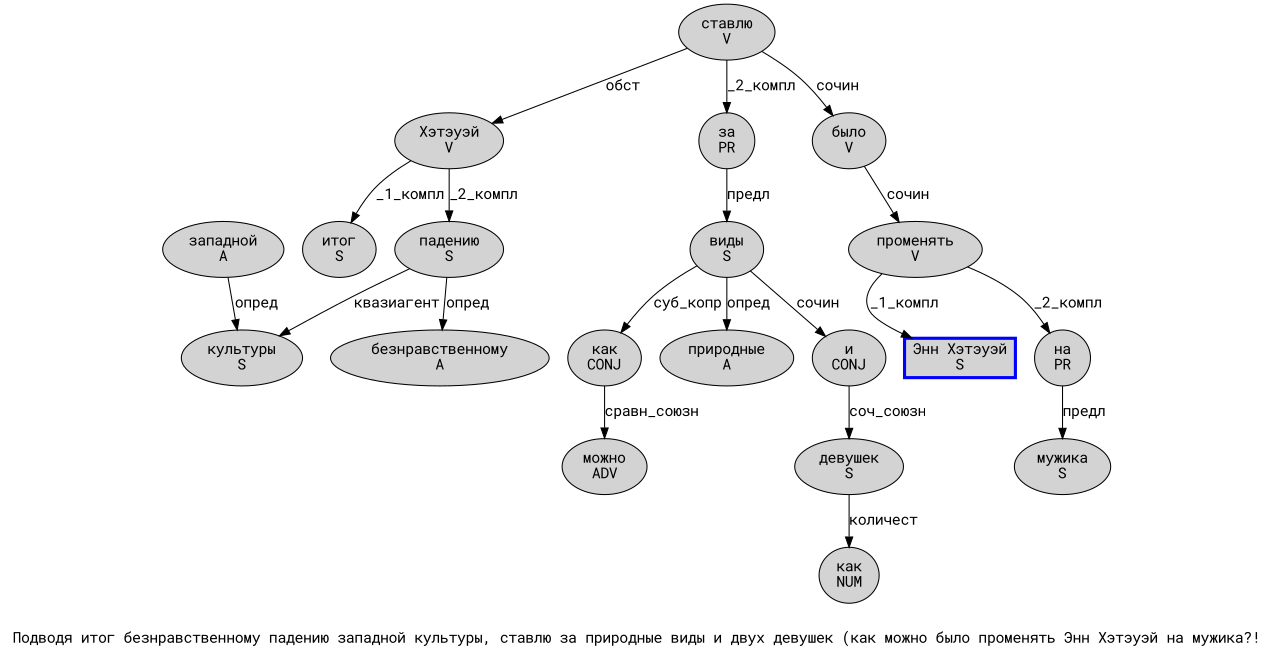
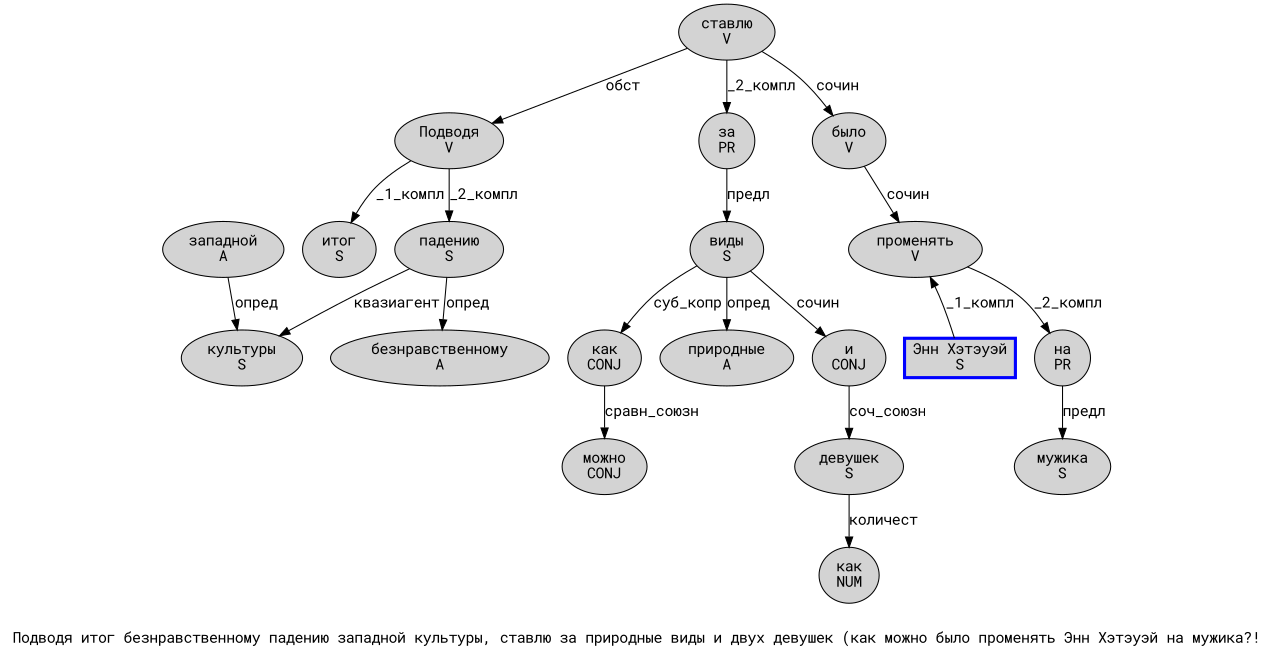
(449, 141) -> (449, 141)
(869, 310) -> (946, 312)
(605, 467) -> (605, 467)
